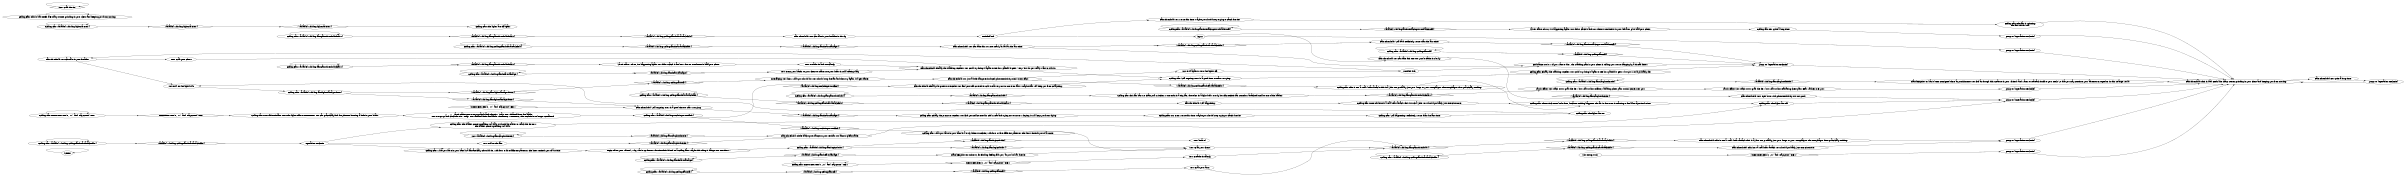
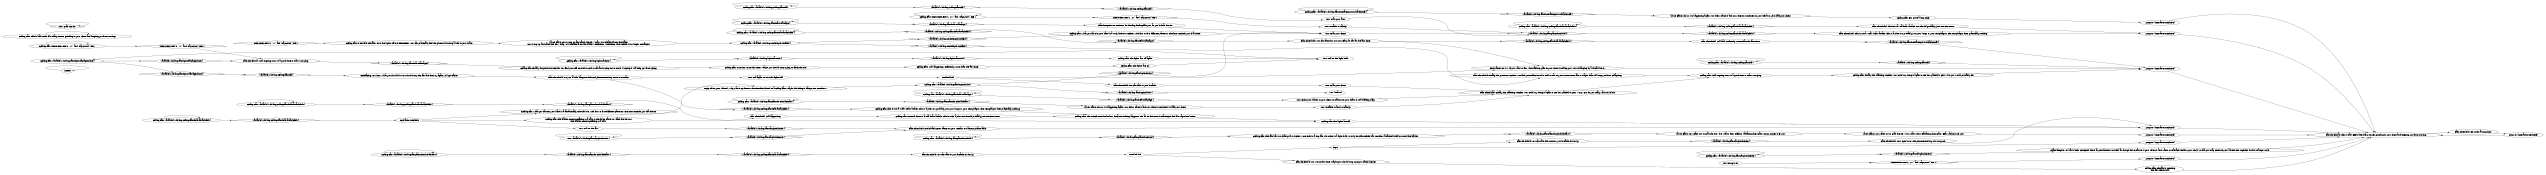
(124, 73) -> (1238, 59)
(121, 116) -> (121, 46)
